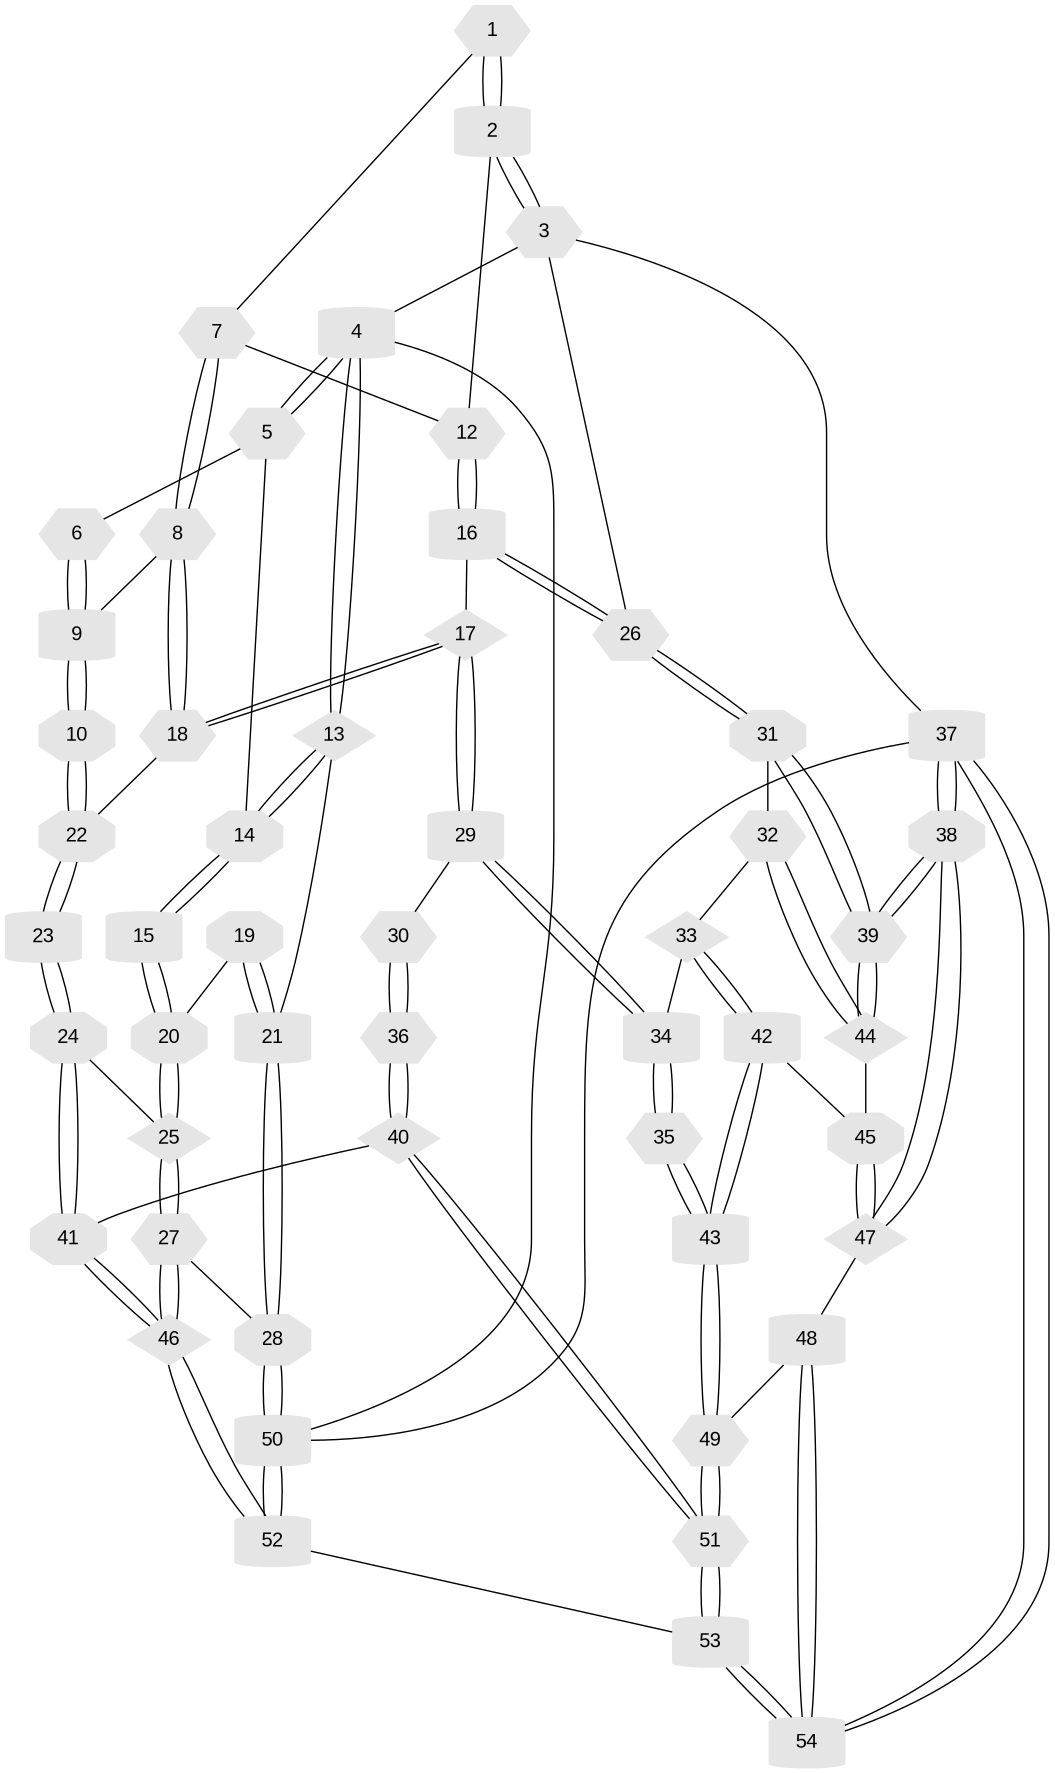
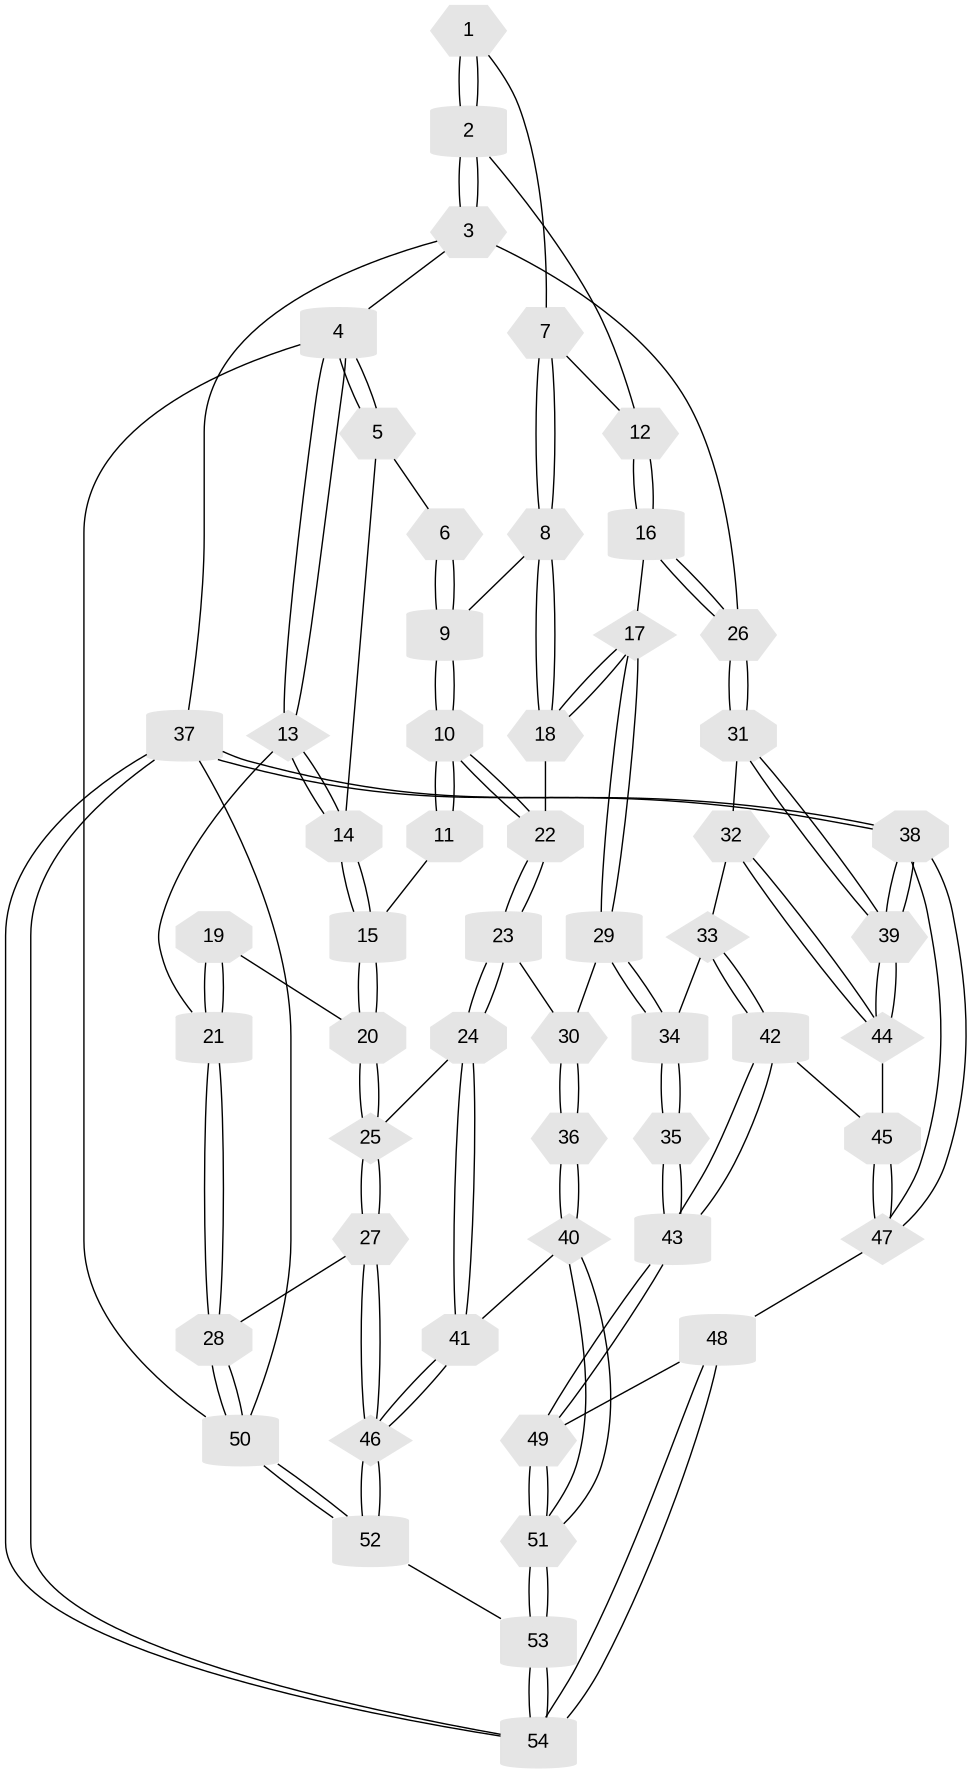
none -> (445, 836)
none -> (536, 988)
